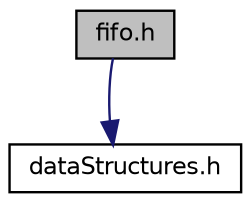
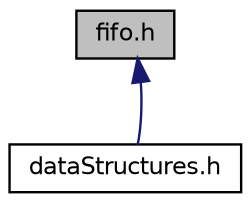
(109, 90) -> (141, 114)
